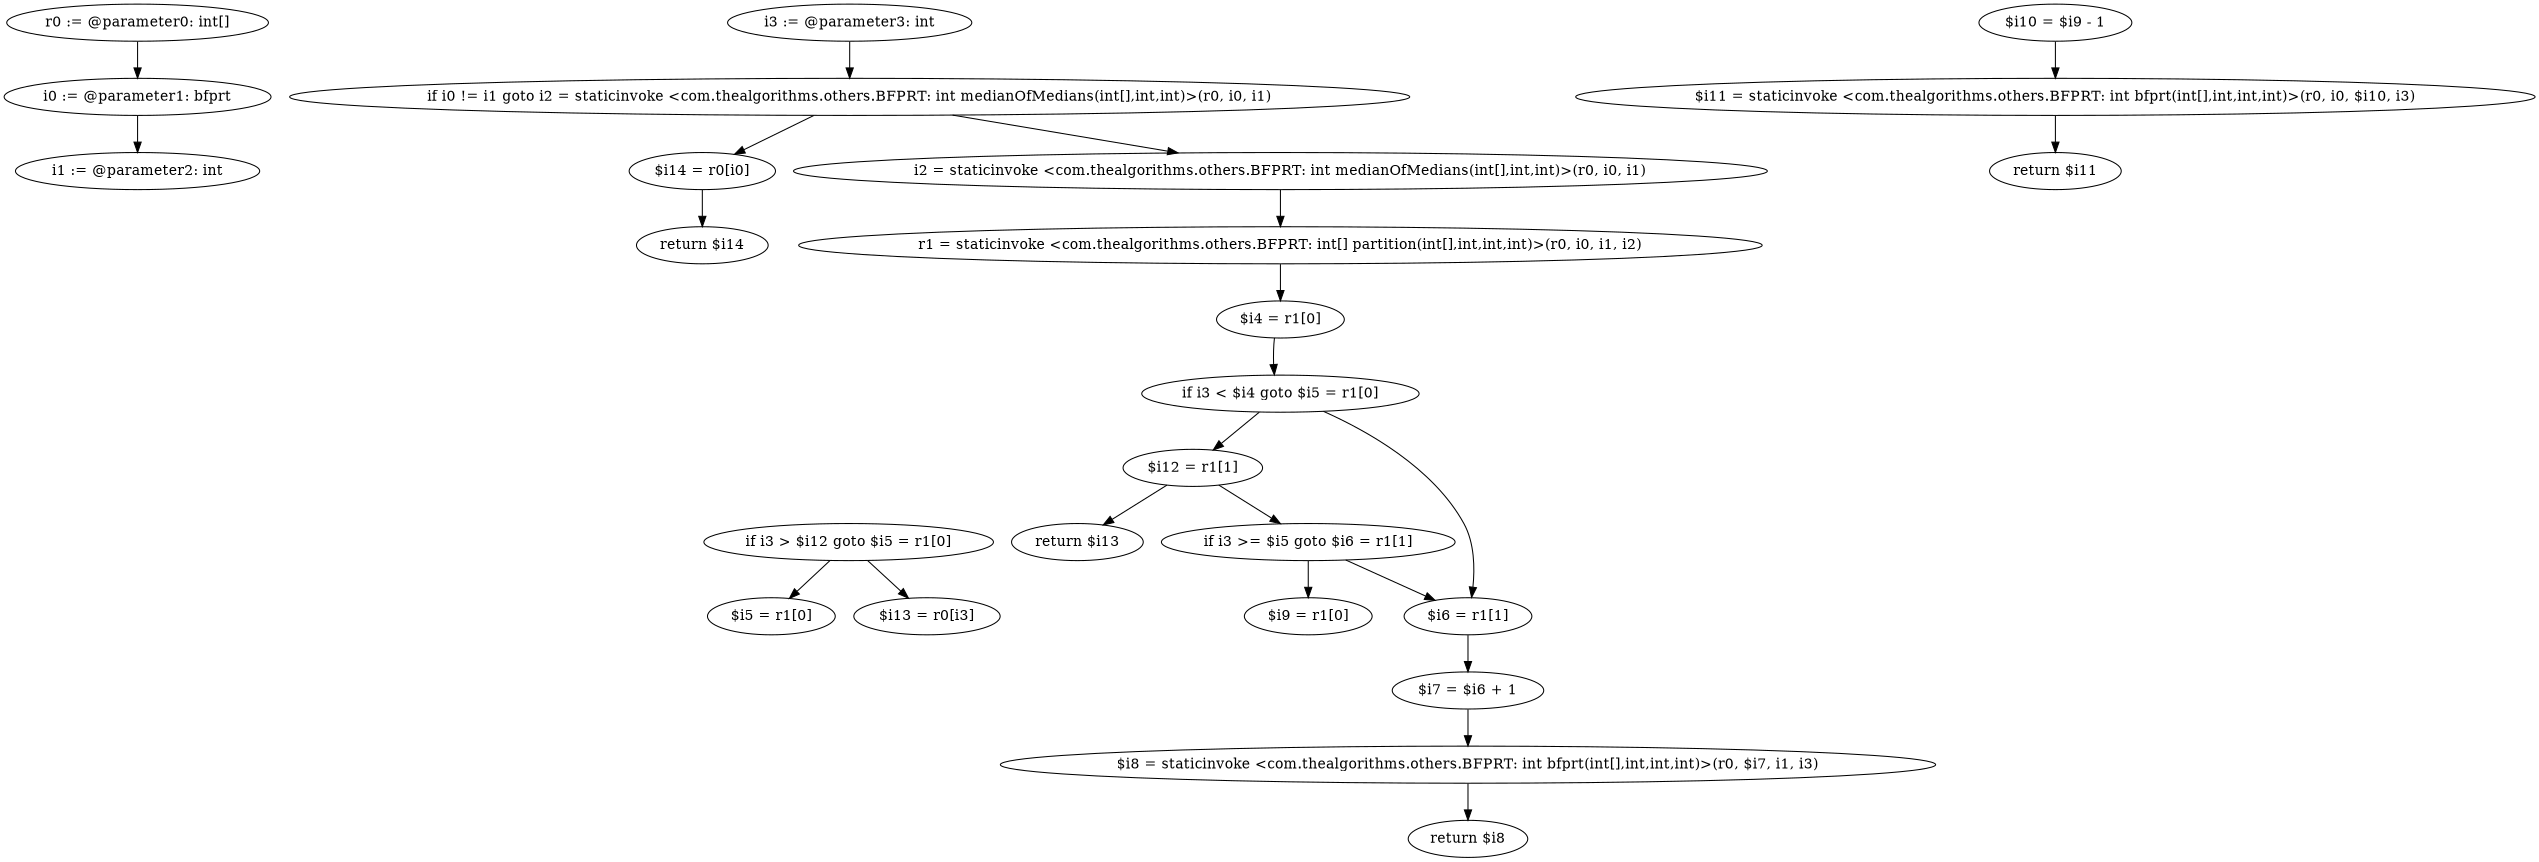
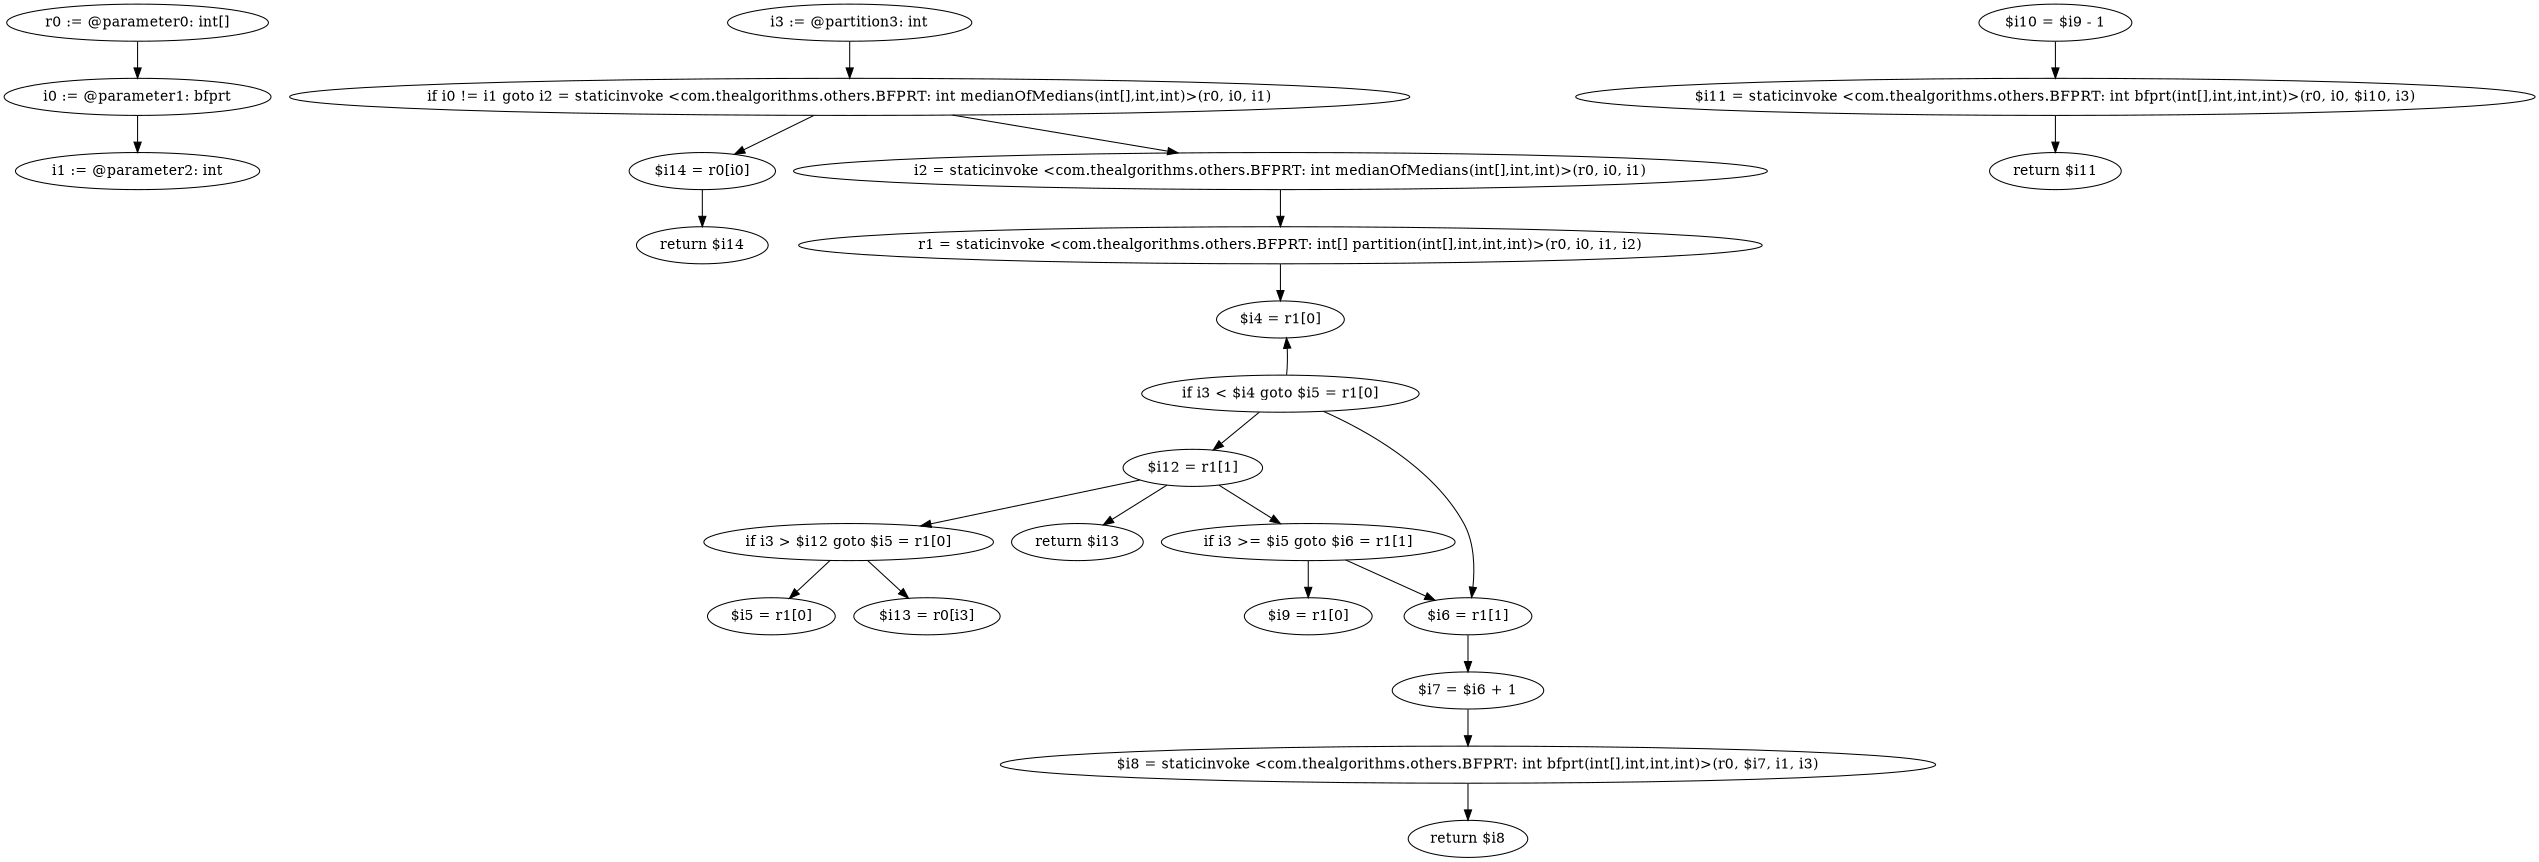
(850, 23) -> (850, 23)
(1274, 351) -> (1287, 362)
none -> (1035, 502)
